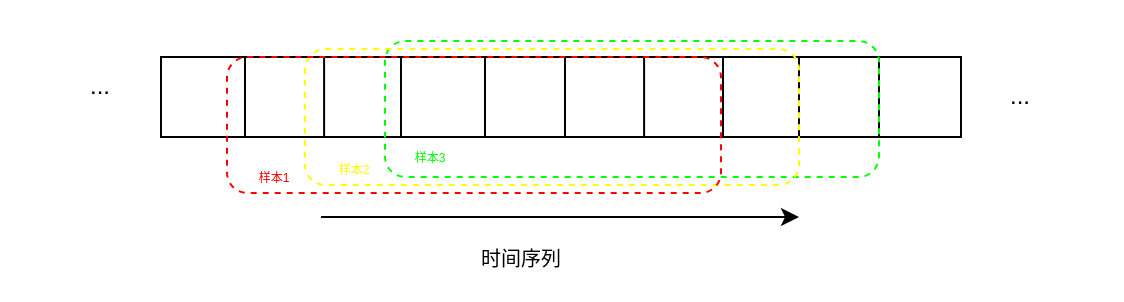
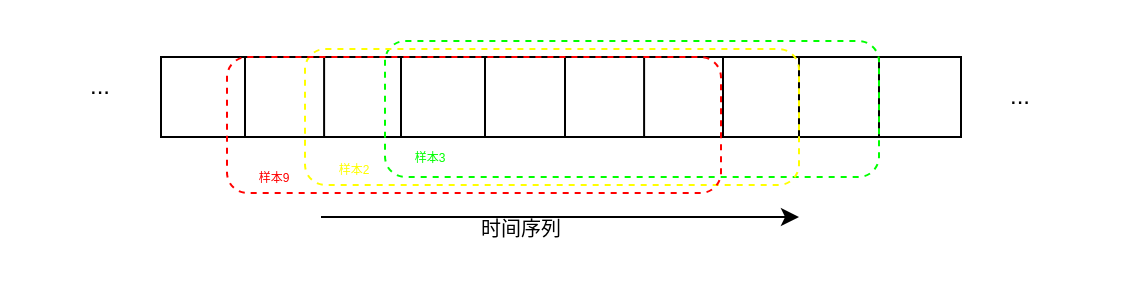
(275, 175) -> (275, 175)
(521, 259) -> (521, 229)
